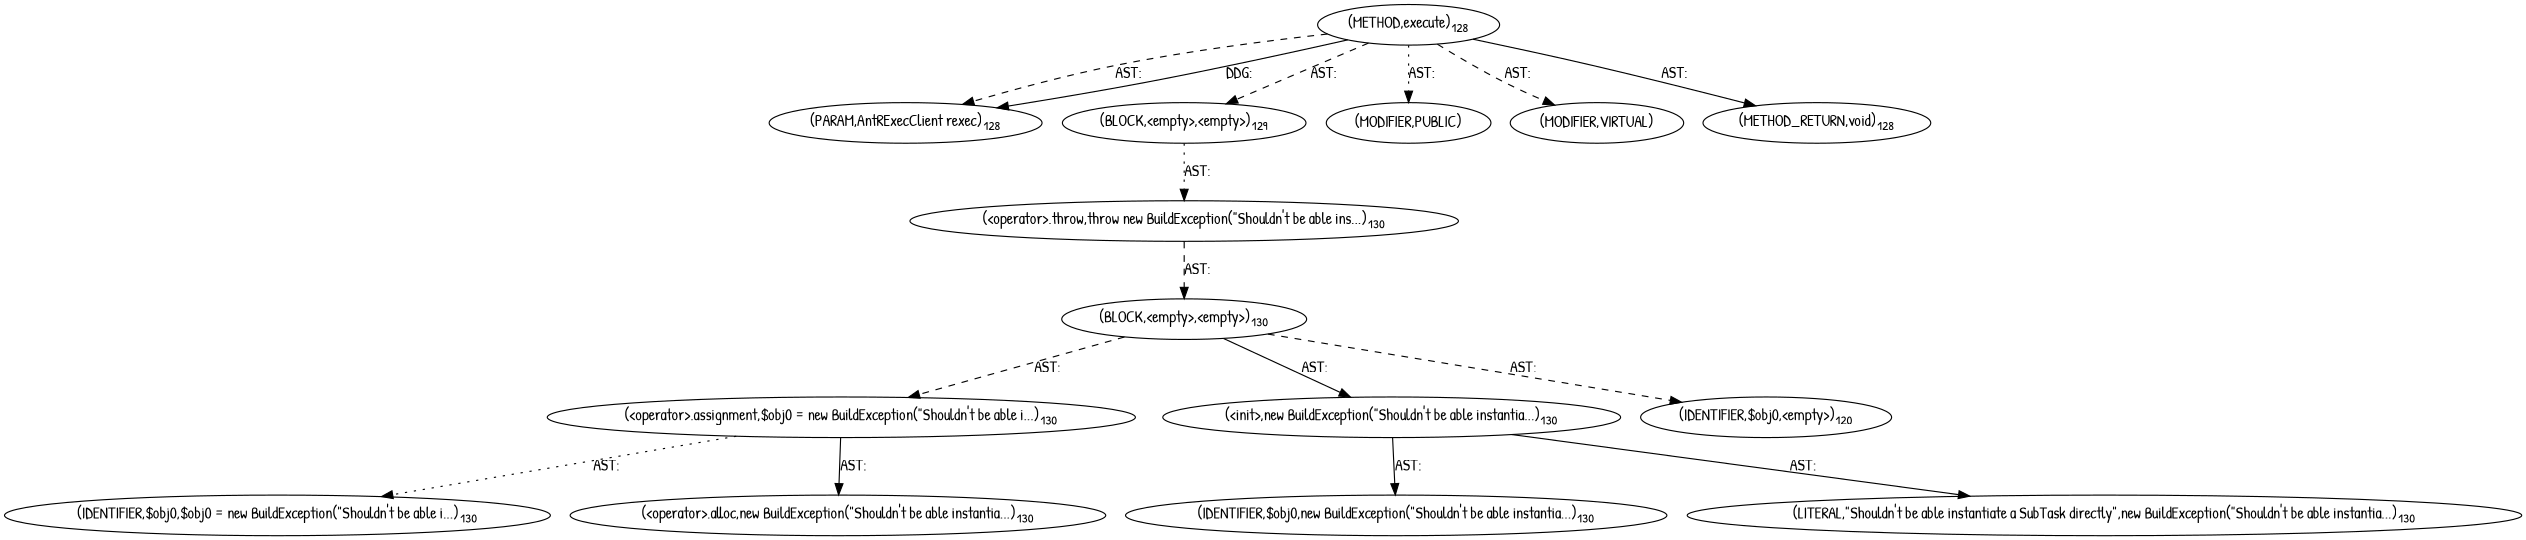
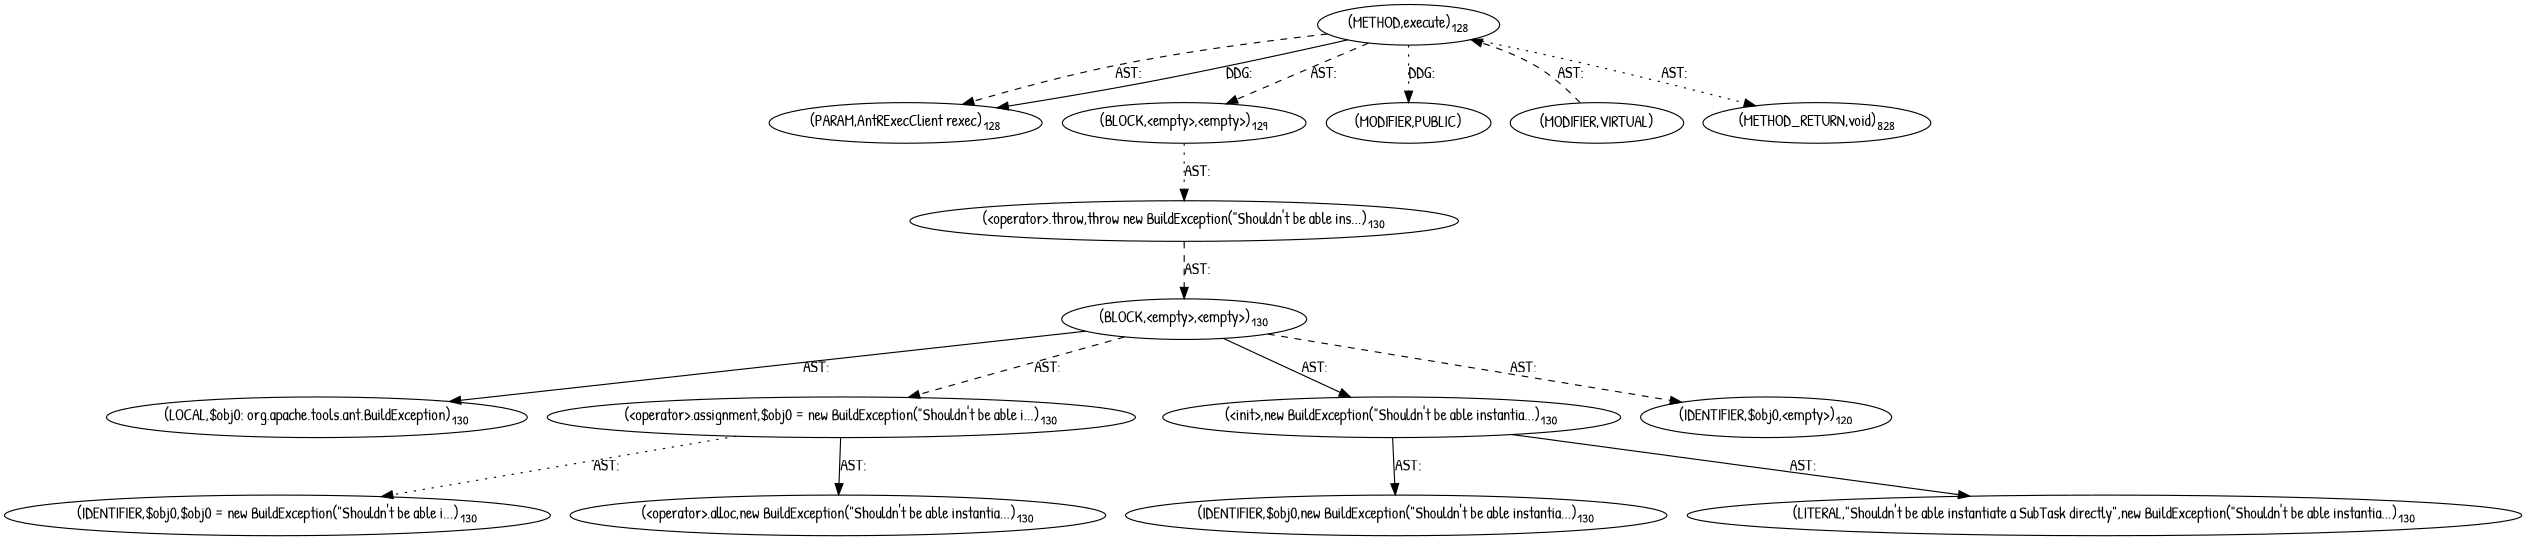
(1609, 69) -> (1609, 69)
(1424, 74) -> (1424, 74)
(1489, 74) -> (1535, 66)
(1886, 121) -> (1886, 121)
none -> (317, 417)
